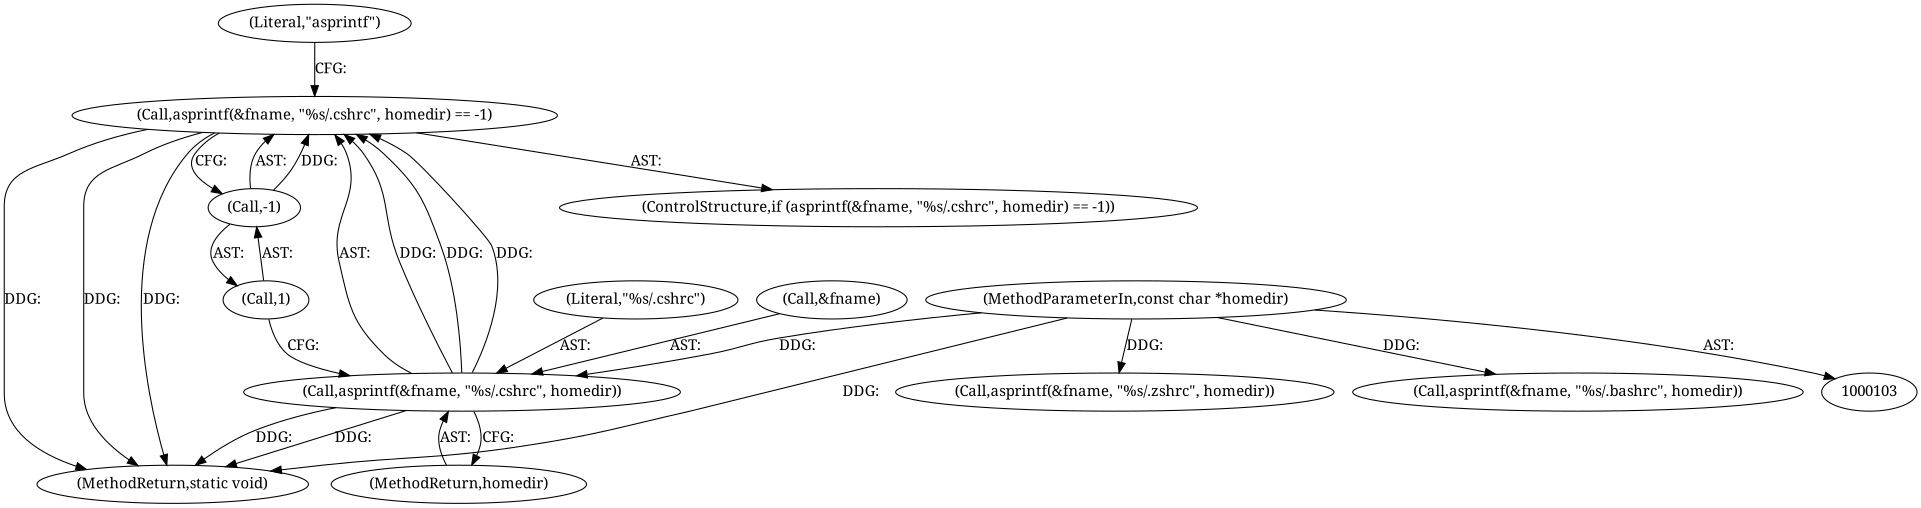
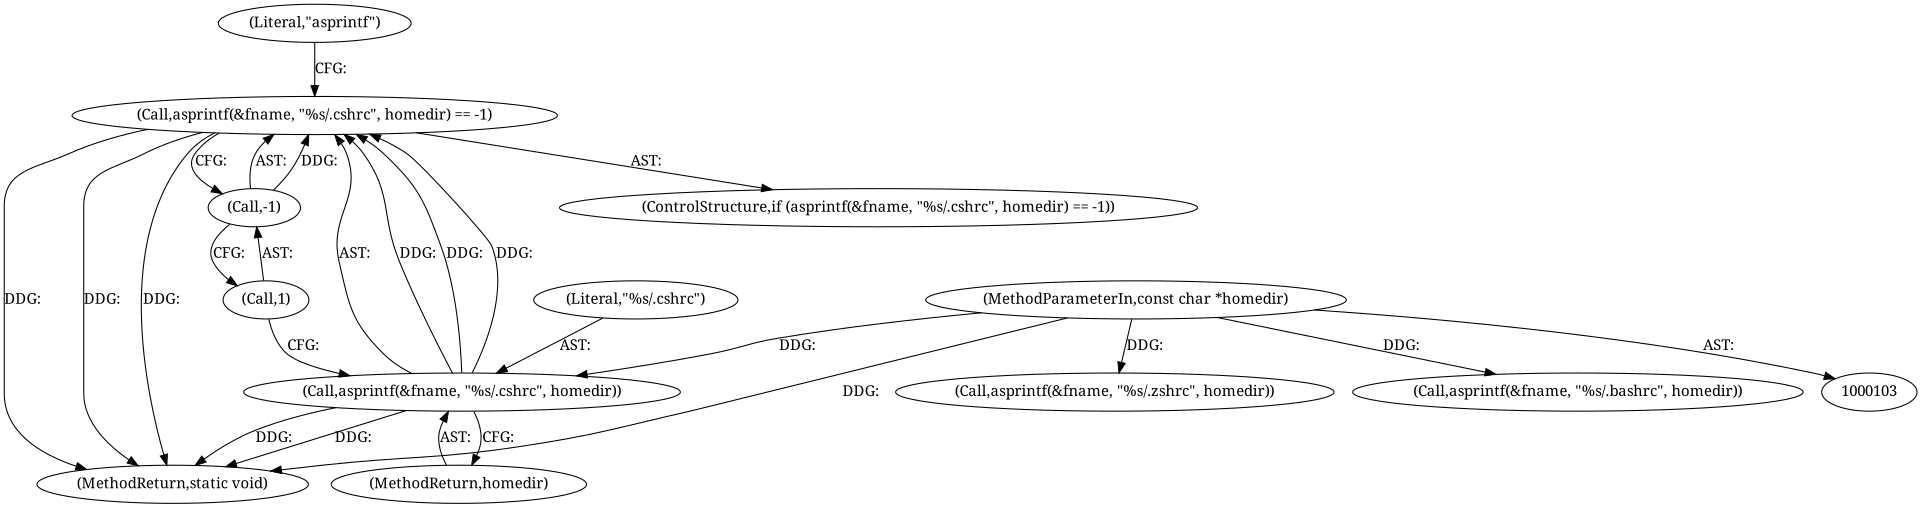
(231, 254) -> (231, 254)
(832, 300) -> none
